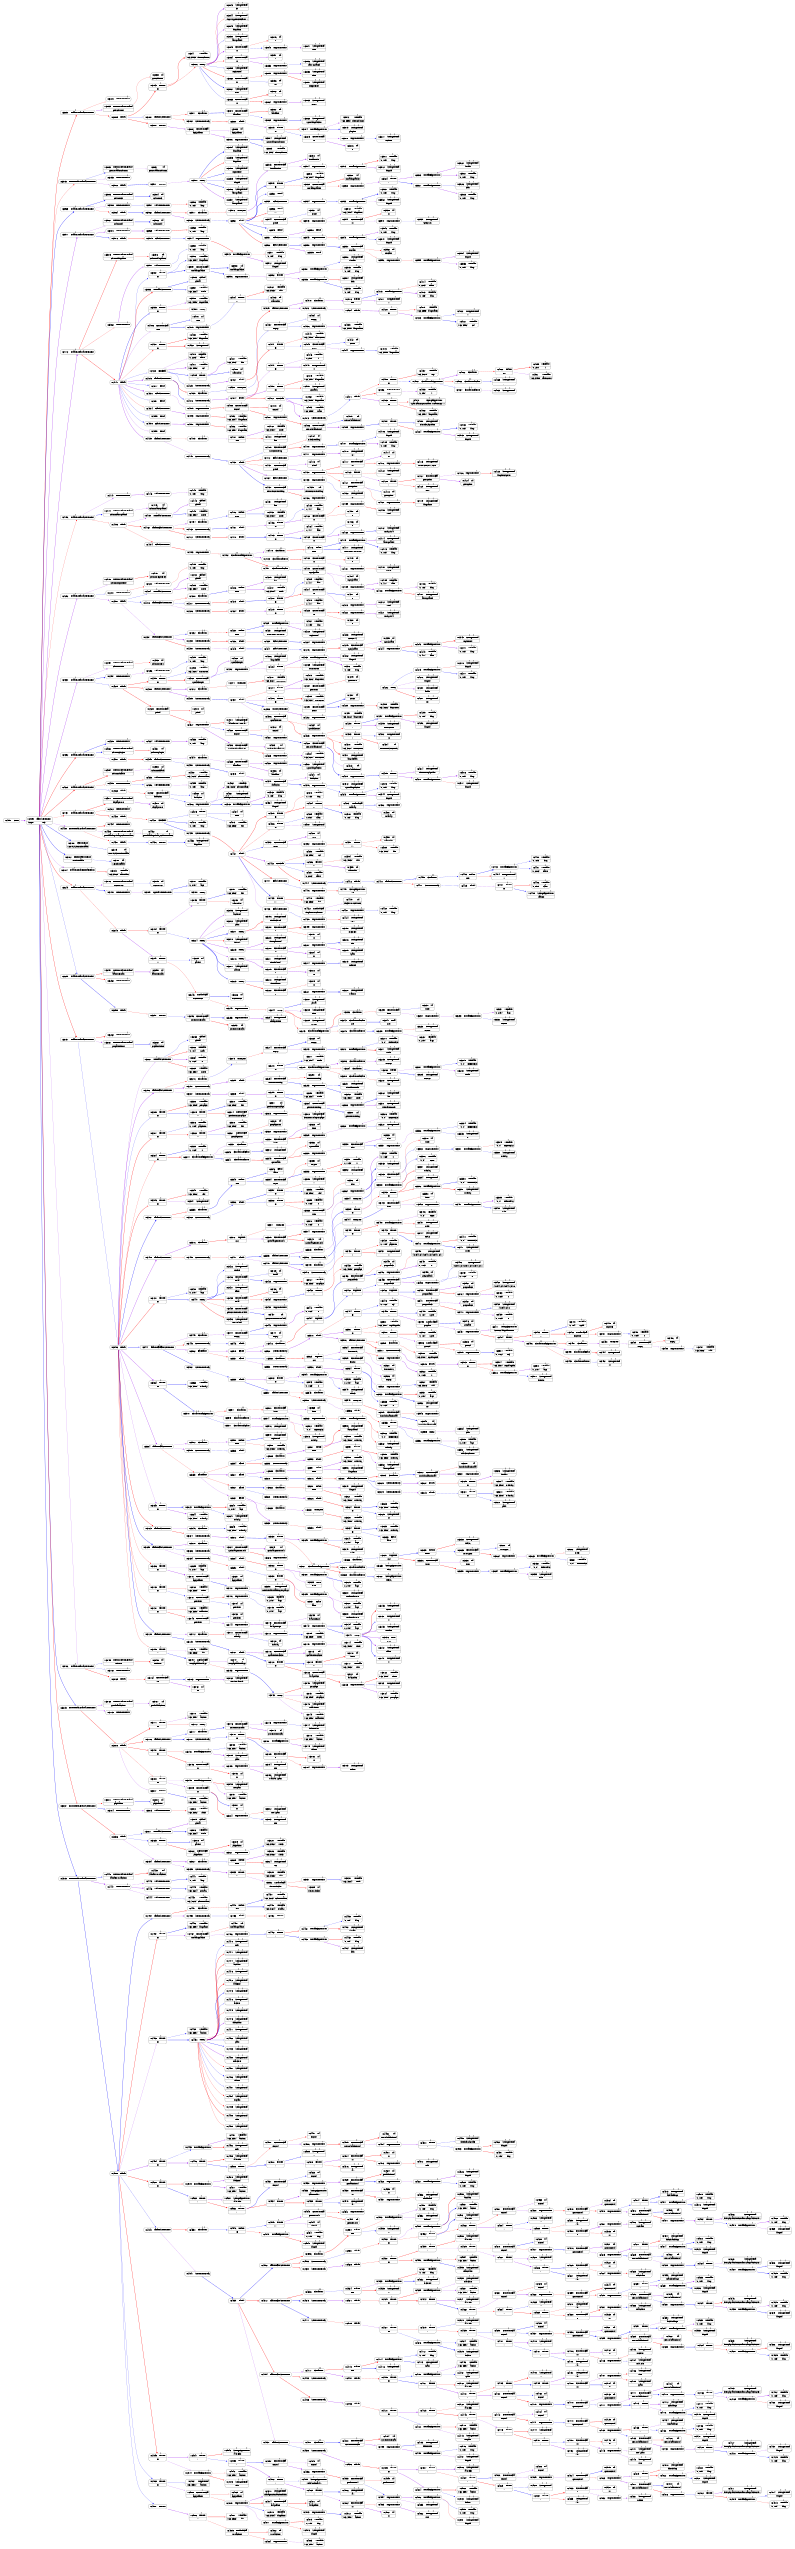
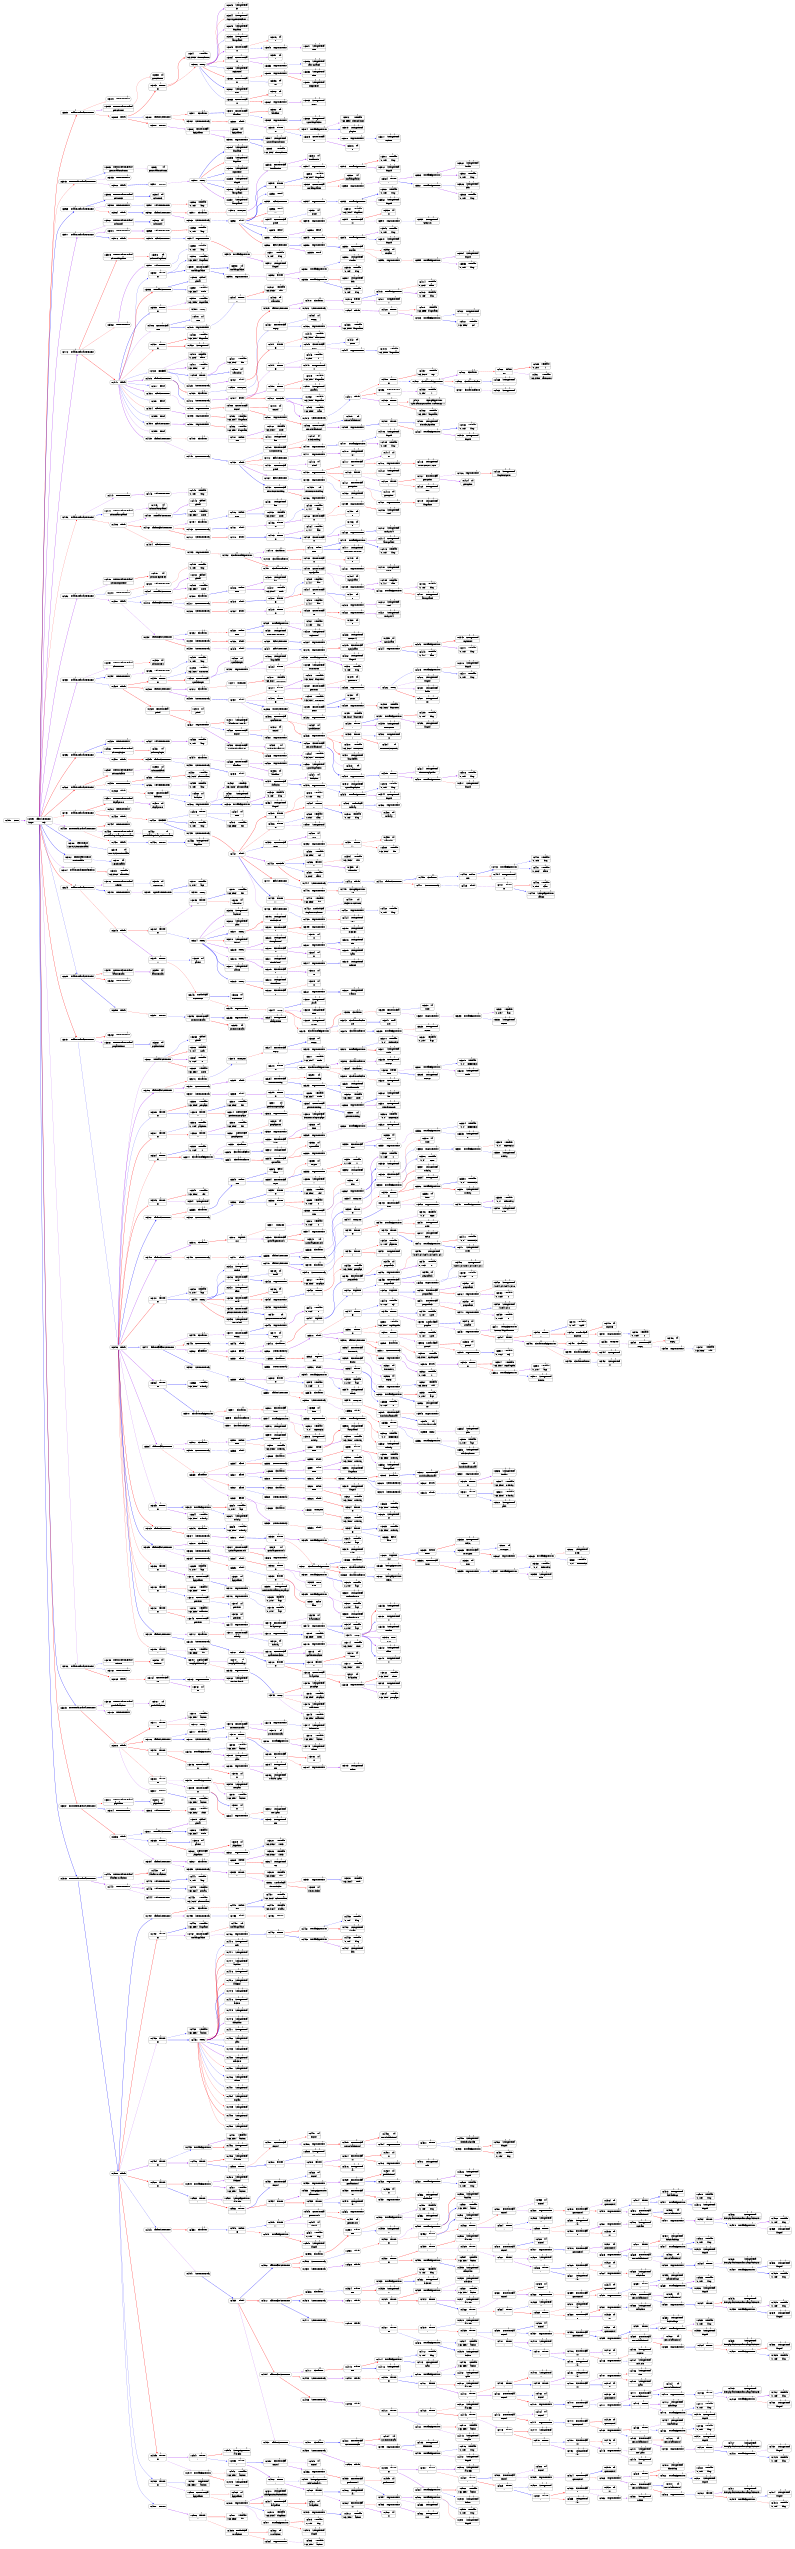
none -> (352, 688)
(118, 885) -> (118, 885)
(334, 2375) -> (335, 2378)
